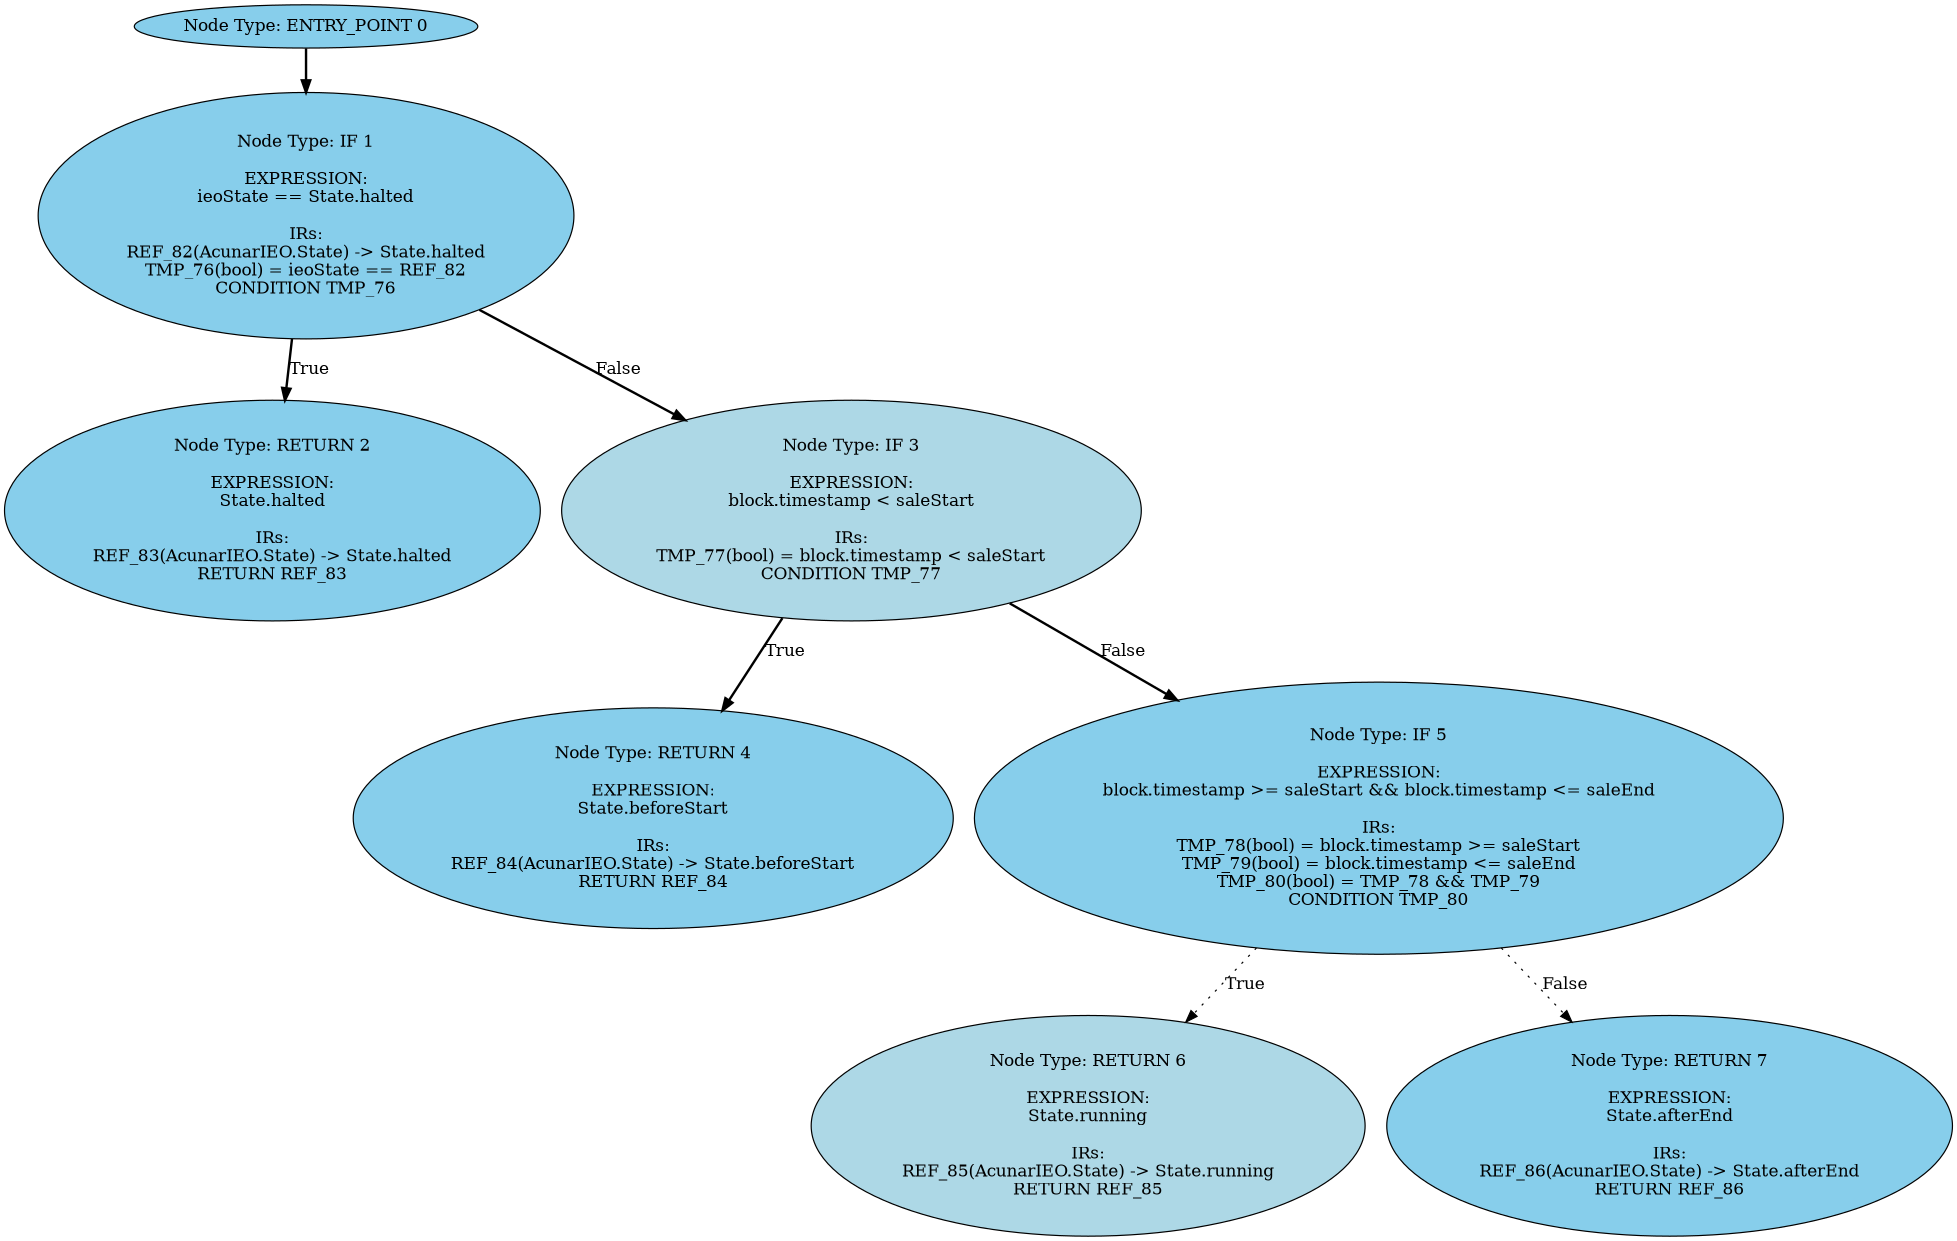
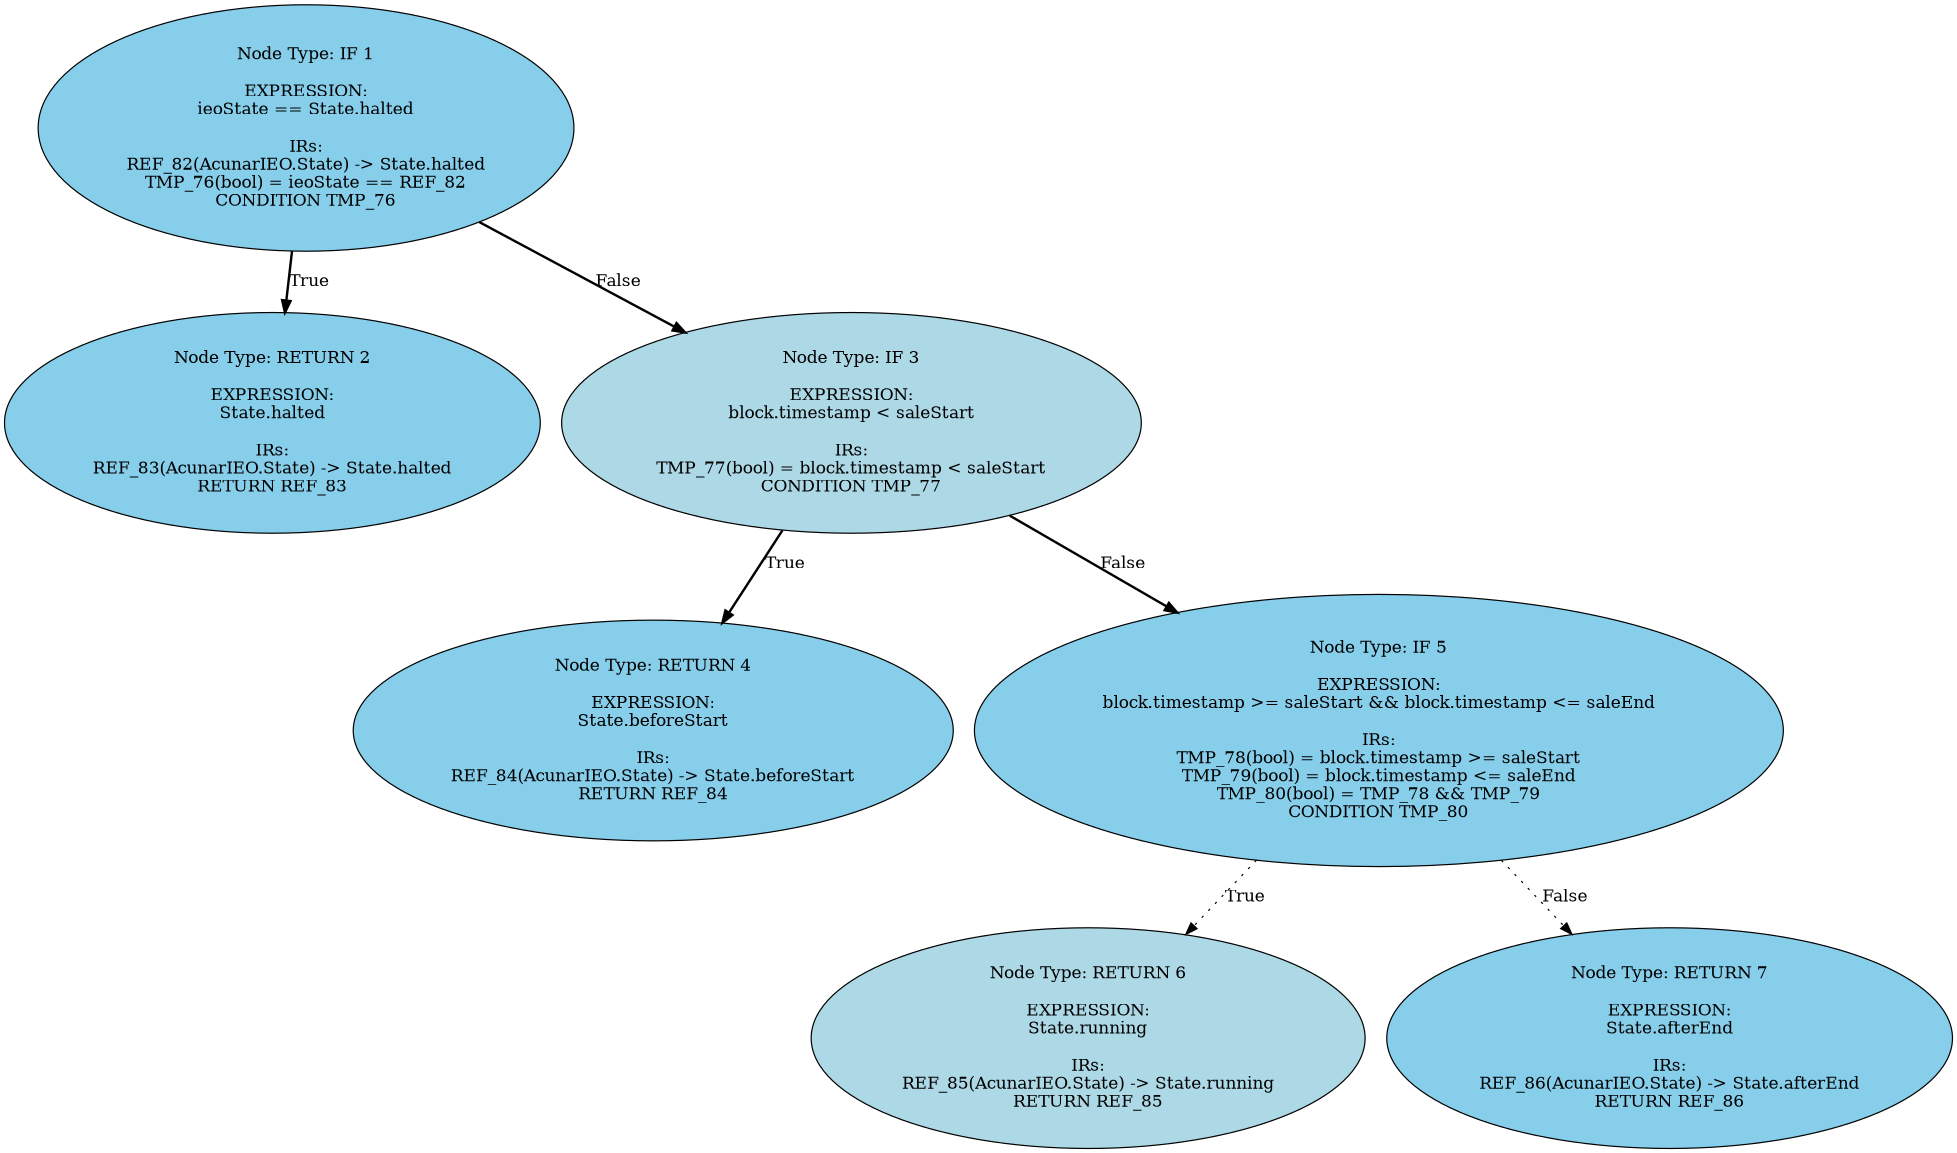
(306, 26) -> none
